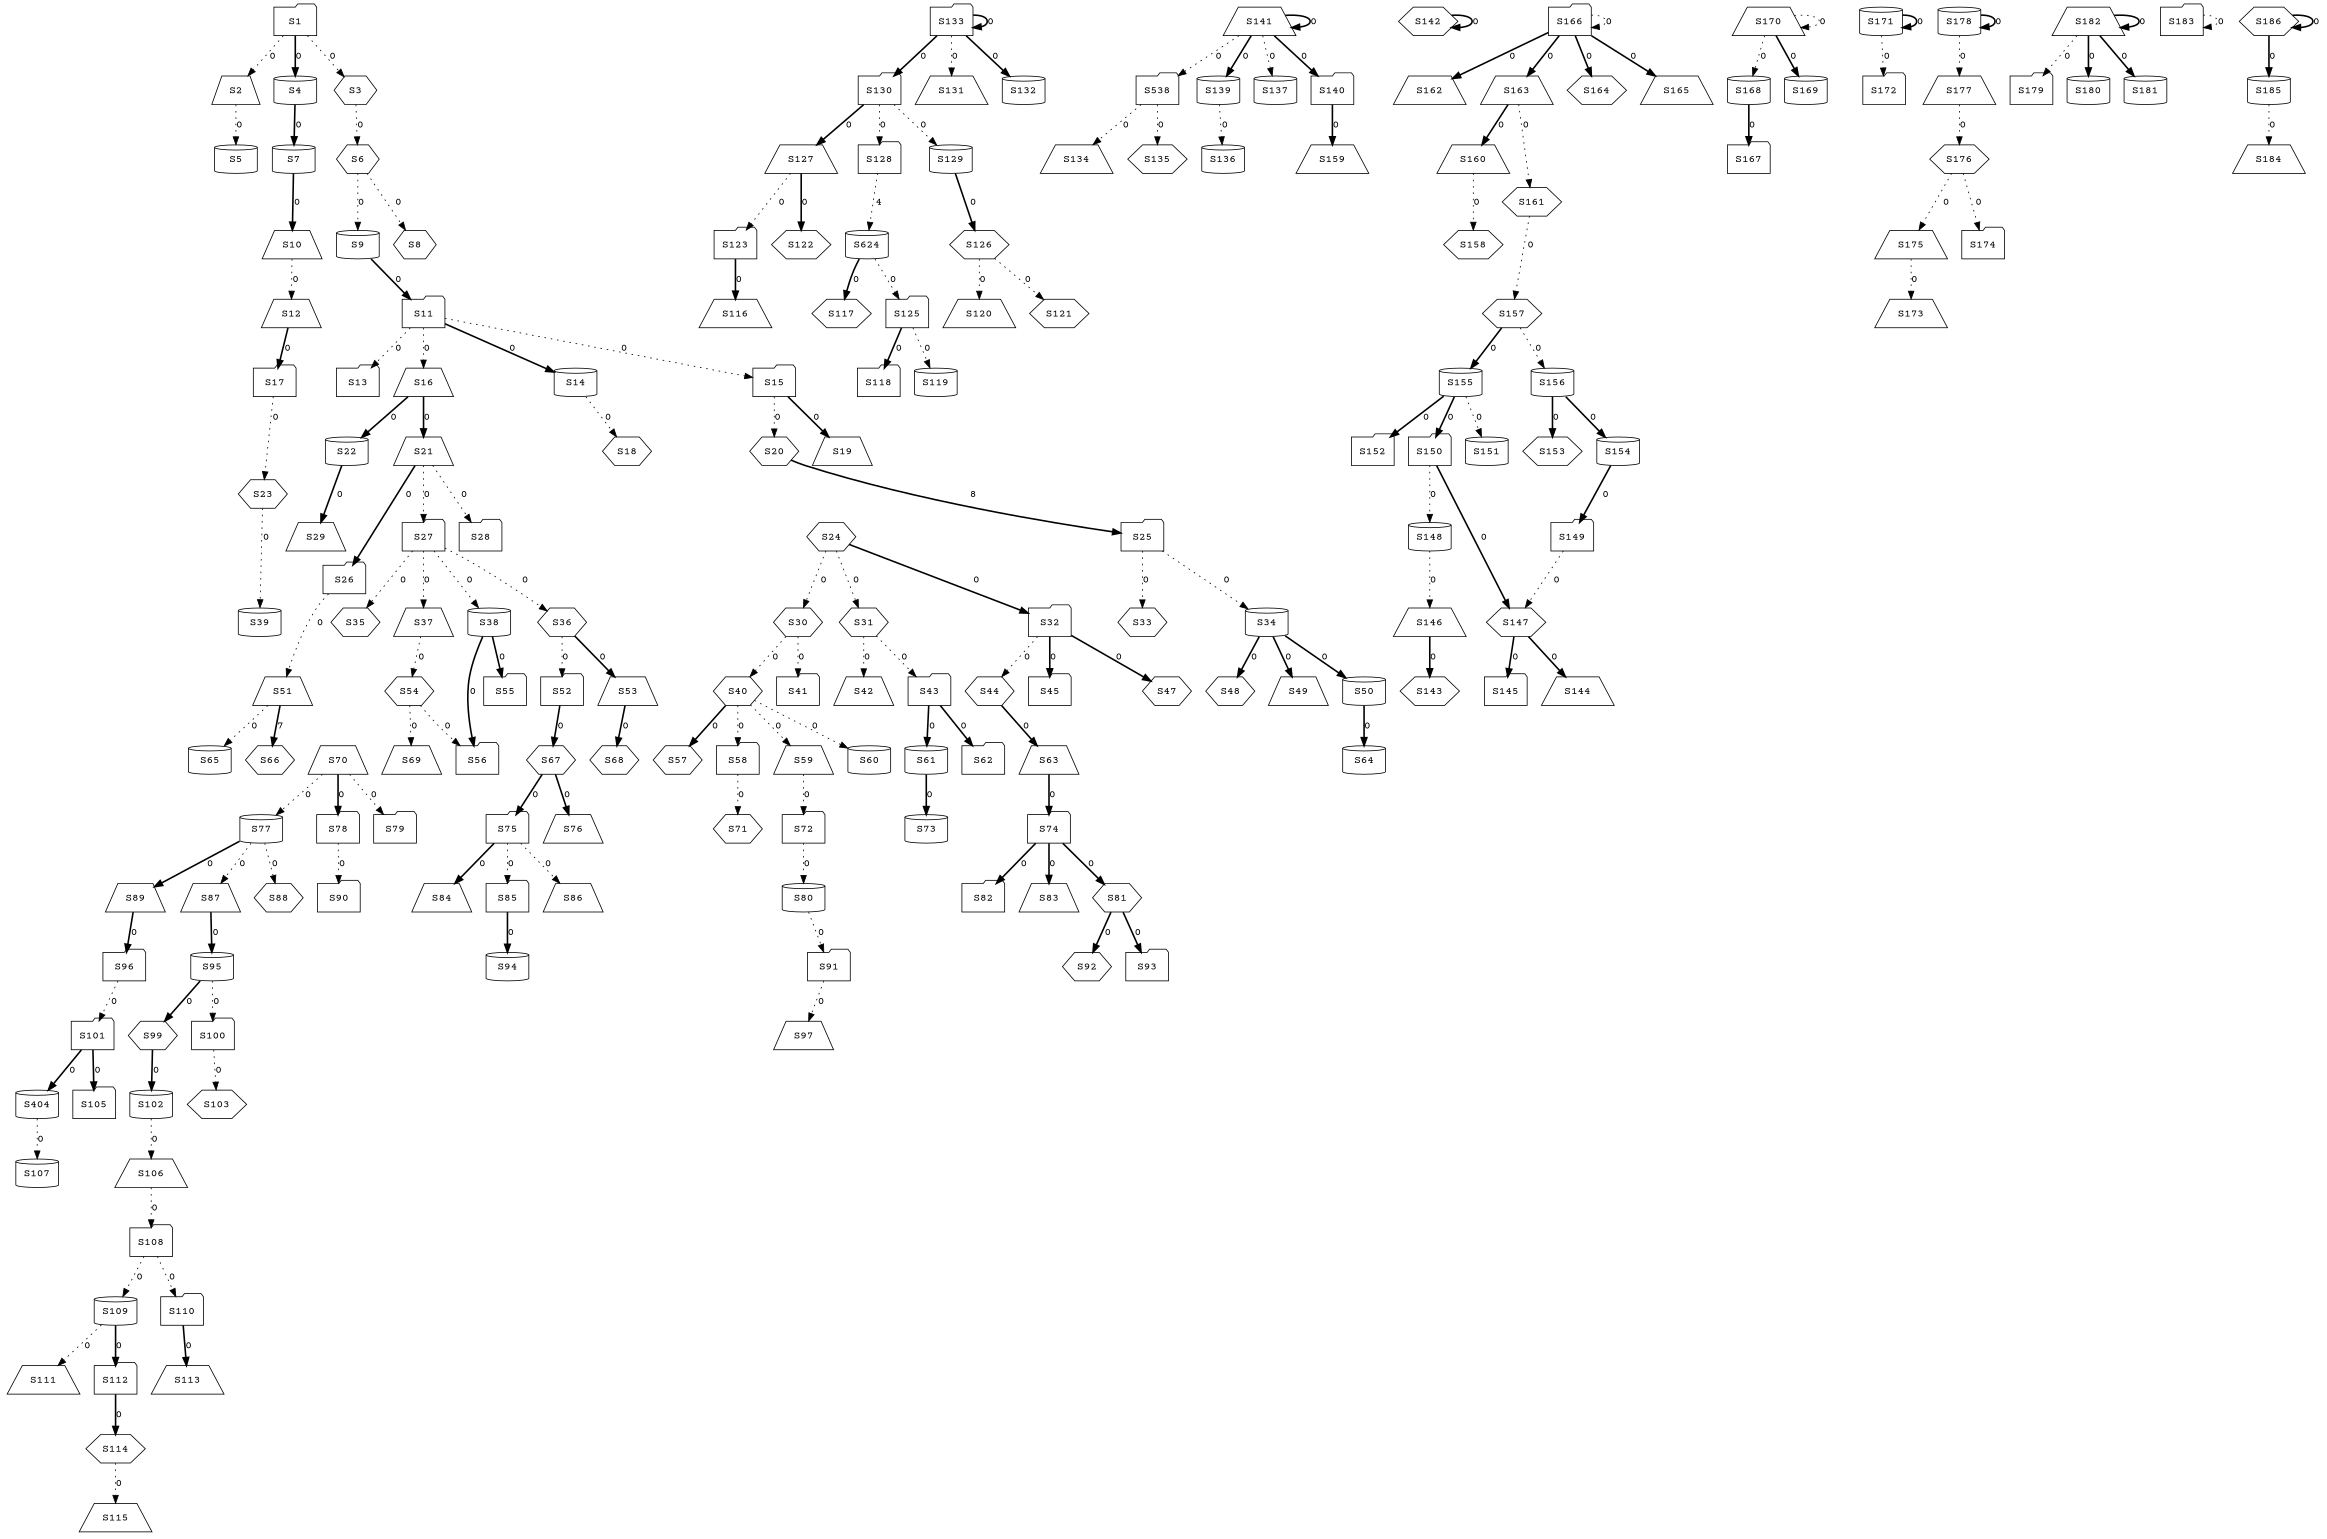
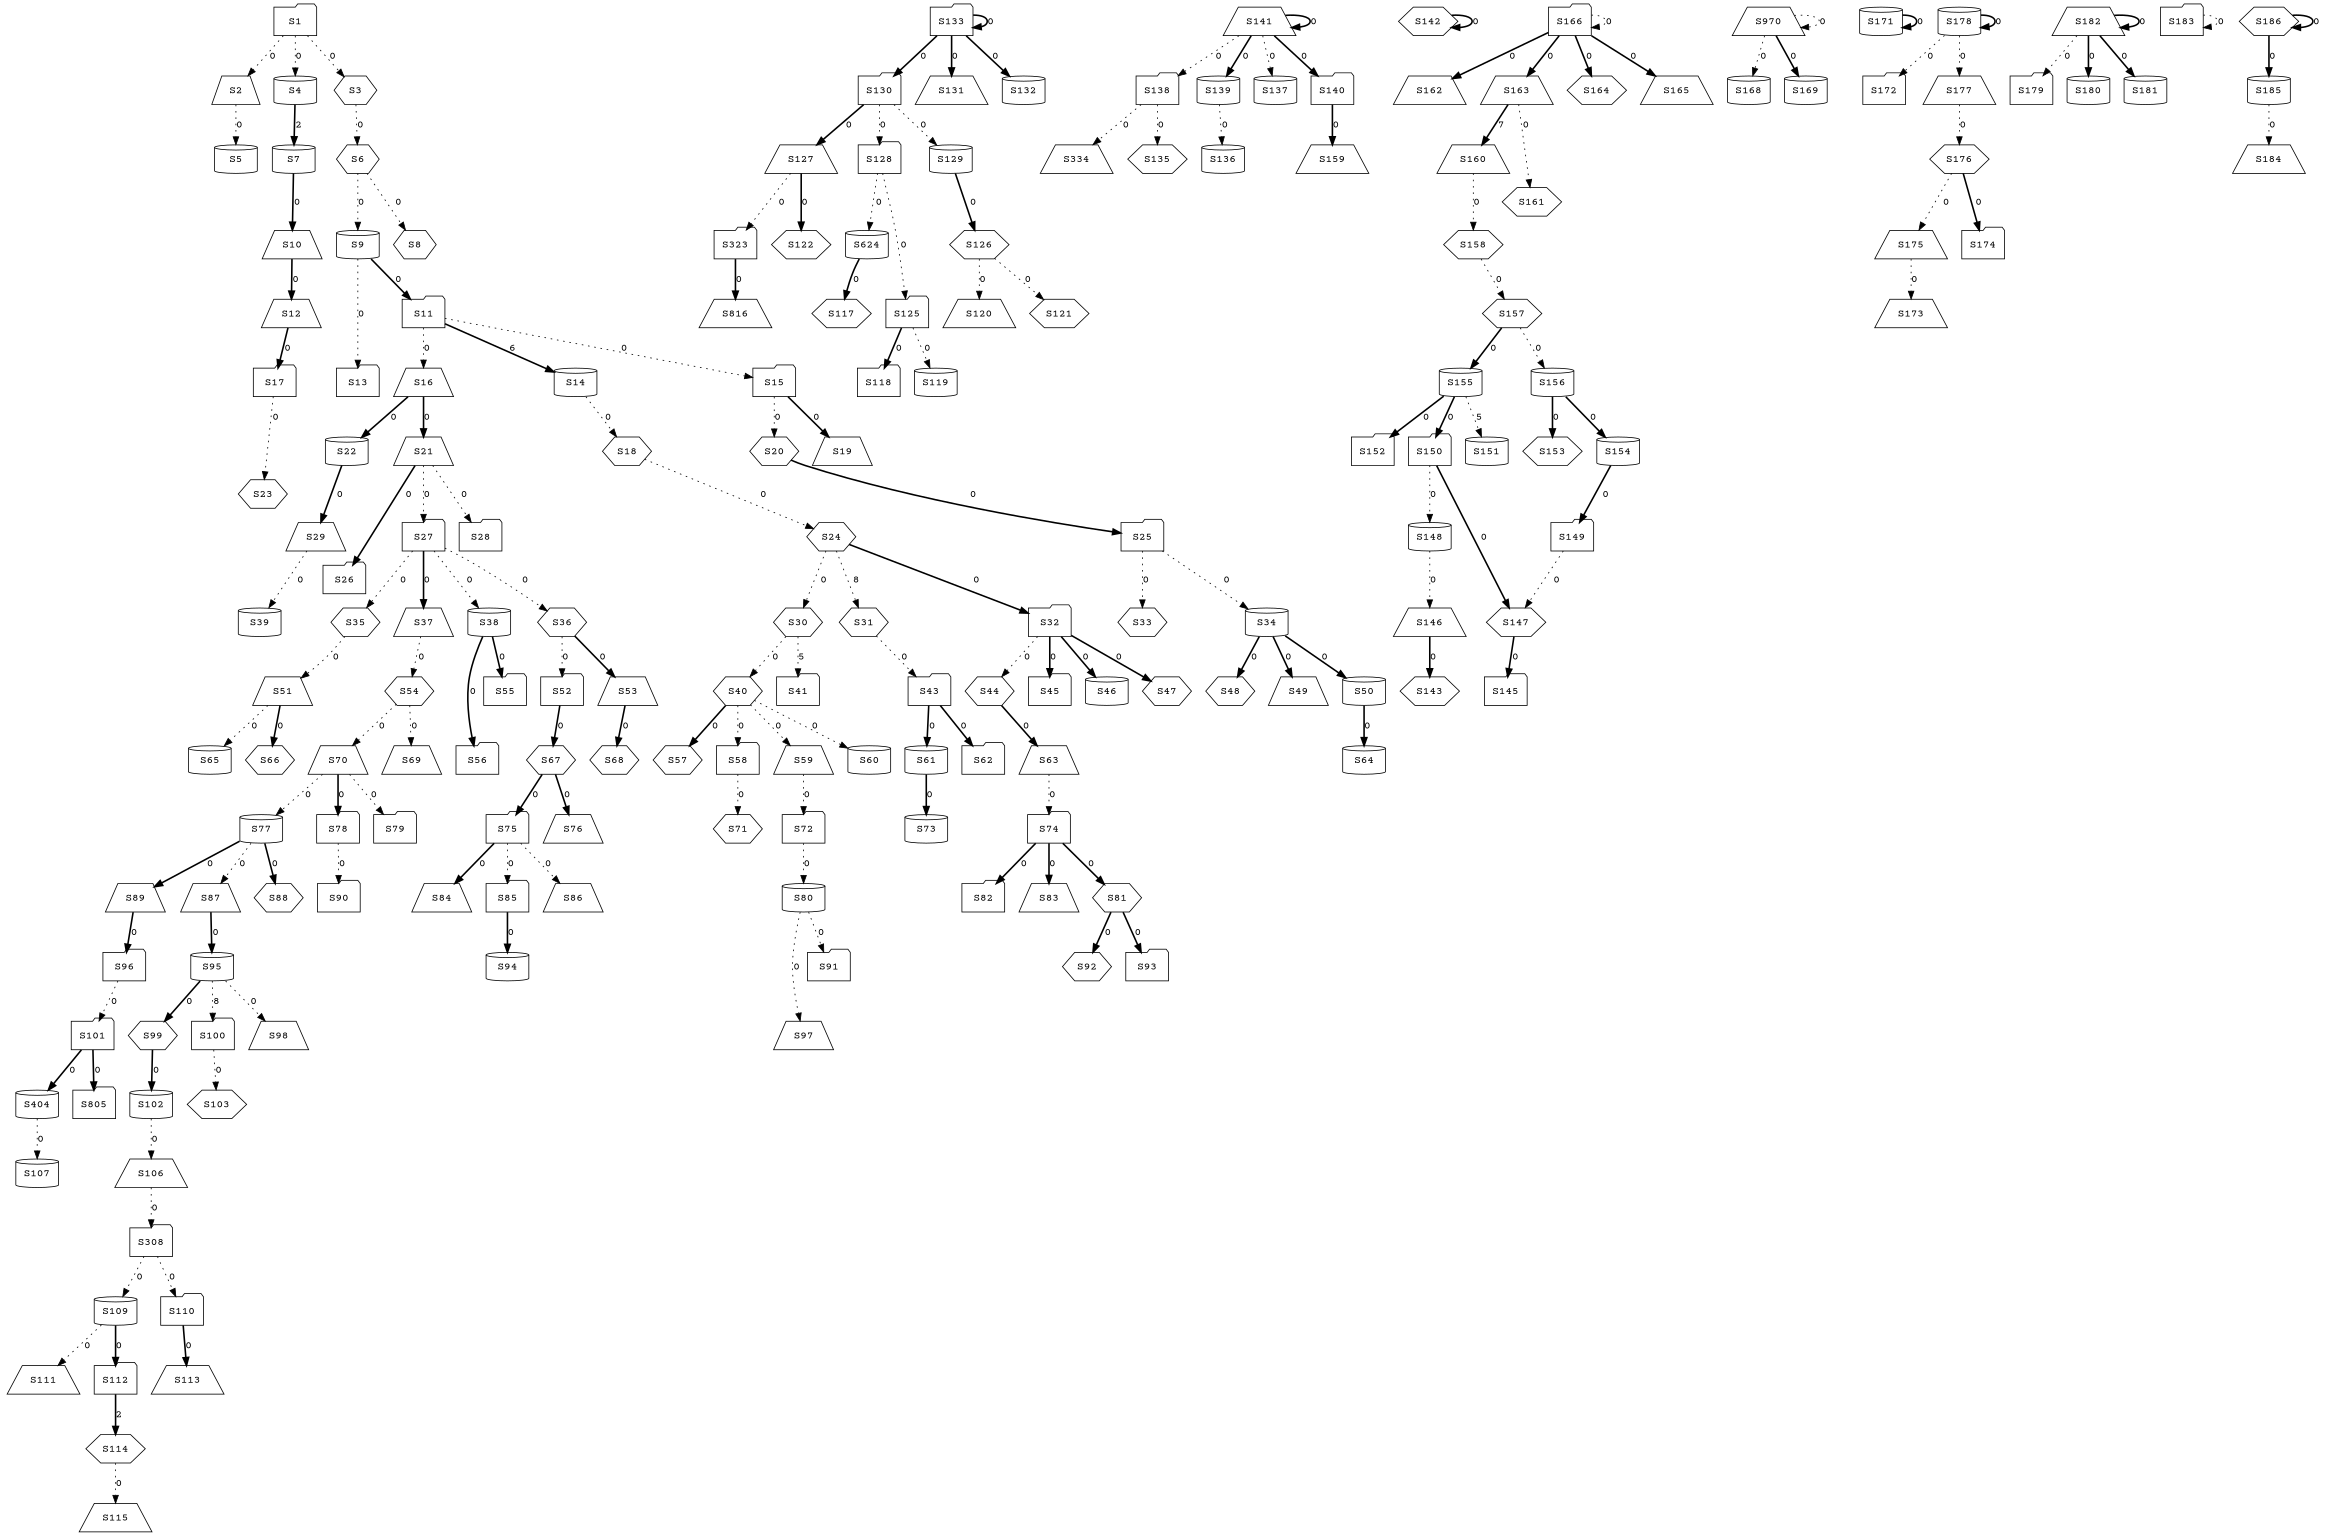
(1769, 21) -> (1769, 21)
(295, 52) -> (295, 52)
(952, 52) -> (952, 52)
(1882, 52) -> (1925, 53)
(1157, 90) -> (1157, 90)
(299, 125) -> (299, 125)
(1501, 125) -> (1501, 125)
(1077, 159) -> (1077, 159)
(1749, 159) -> none
(1970, 198) -> (1970, 198)
(879, 202) -> (879, 202)
(735, 245) -> (735, 245)
(1523, 254) -> (1491, 276)
(292, 275) -> (292, 275)
(885, 276) -> (896, 232)
(735, 314) -> (735, 314)
(393, 345) -> (358, 309)
(513, 348) -> (513, 348)
(1479, 417) -> (1479, 417)
none -> (725, 492)
(973, 494) -> (973, 494)
(261, 554) -> (290, 576)
(424, 575) -> (424, 575)
(856, 580) -> (856, 580)
(305, 629) -> (327, 656)
(802, 657) -> (802, 657)
(864, 691) -> none
none -> (1107, 691)
(1578, 691) -> none
(436, 724) -> (377, 722)
(281, 726) -> (281, 726)
(1049, 790) -> (1049, 790)
(269, 859) -> (269, 859)
(818, 997) -> (792, 963)
(217, 1001) -> (217, 1001)
none -> (279, 1036)
(94, 1104) -> (94, 1104)
(151, 1242) -> (151, 1242)
(119, 1414) -> (119, 1414)
